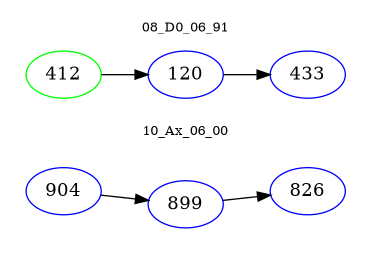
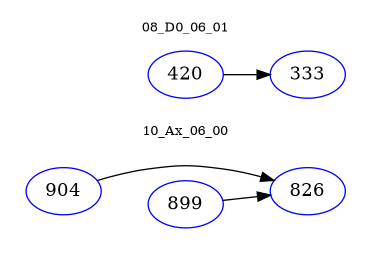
(186, 28) -> (186, 28)
(64, 75) -> none
(186, 75) -> (186, 75)
(308, 75) -> (308, 75)
(118, 197) -> (179, 166)
